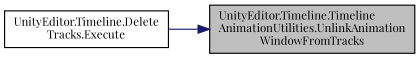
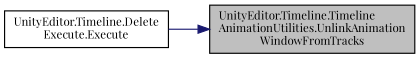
(87, 29) -> (87, 29)
